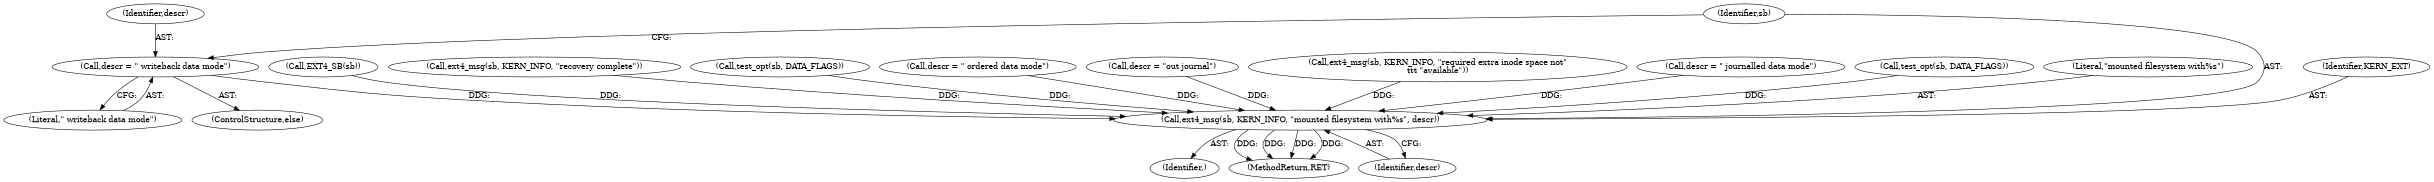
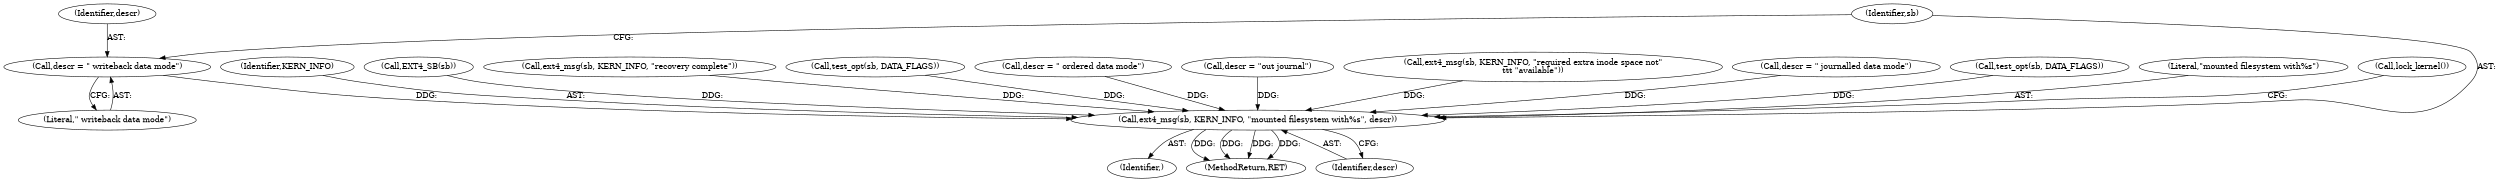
(2367, 67) -> (287, 67)
none -> (2412, 67)
(257, 120) -> none
